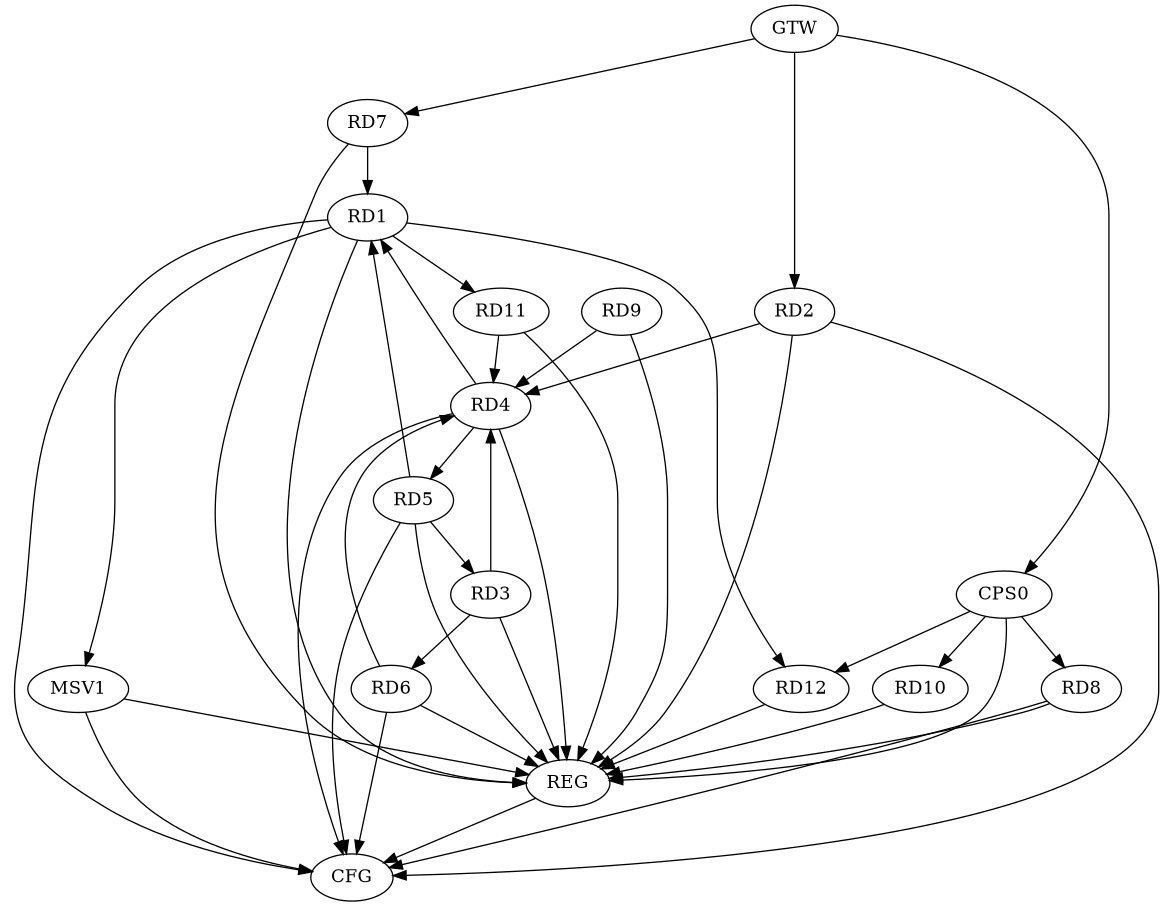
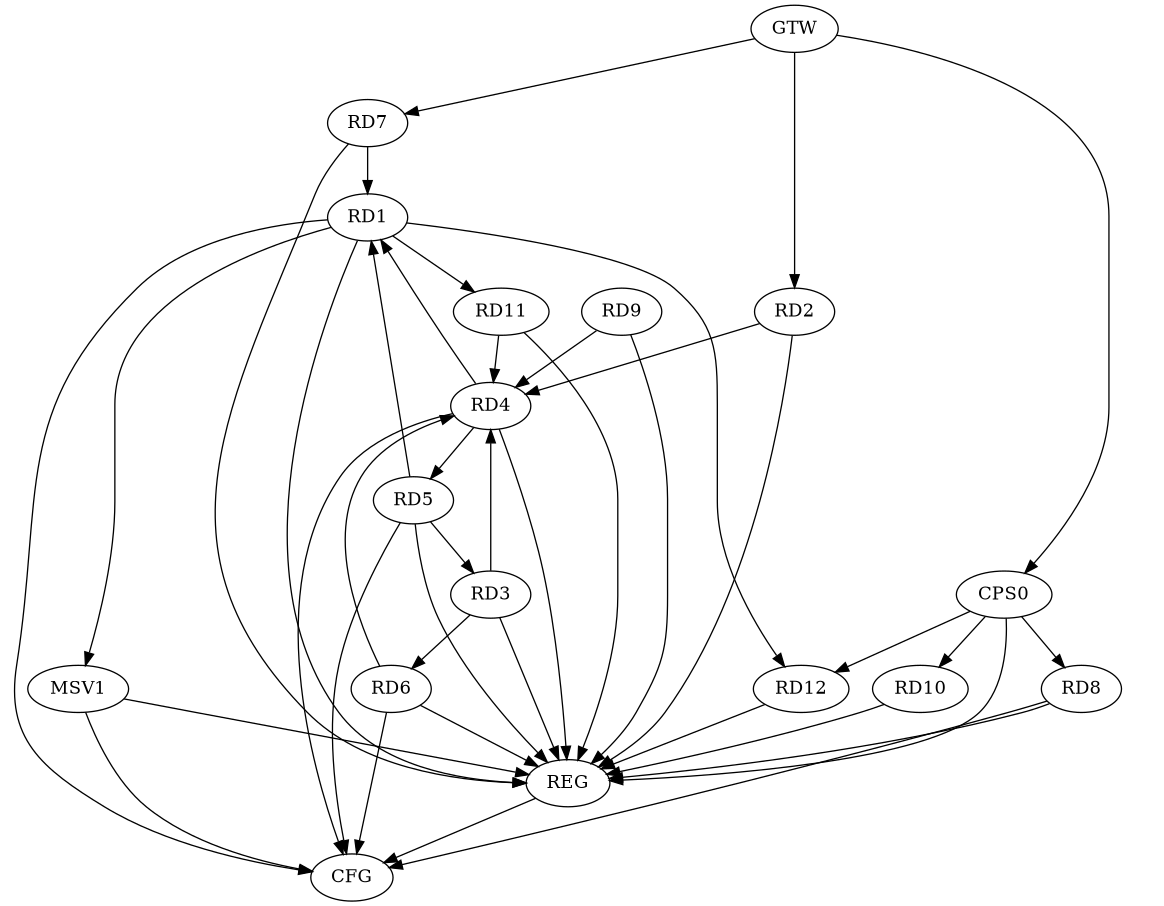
(1074, 779) -> none
